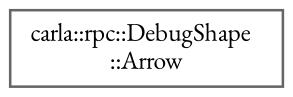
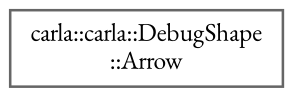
(147, 48) -> (147, 48)
